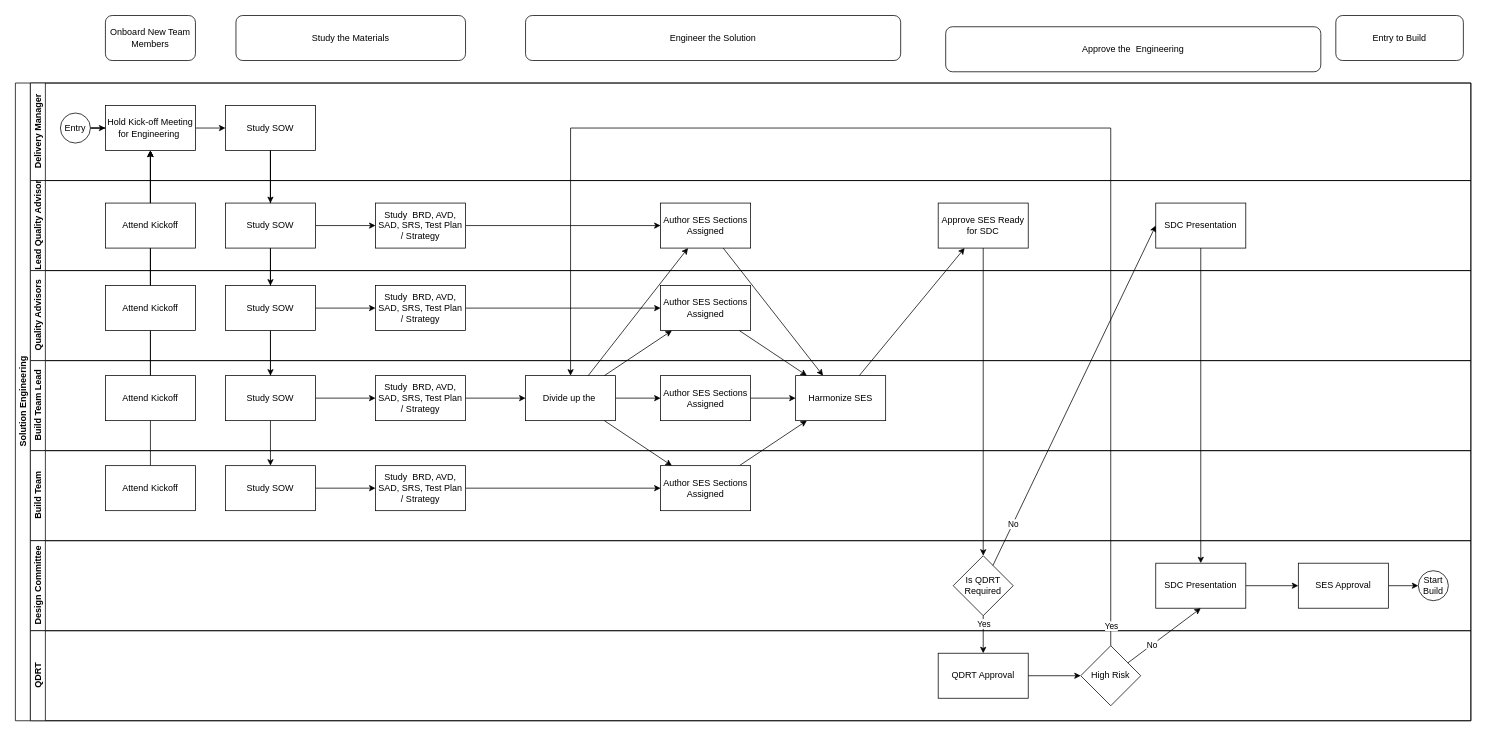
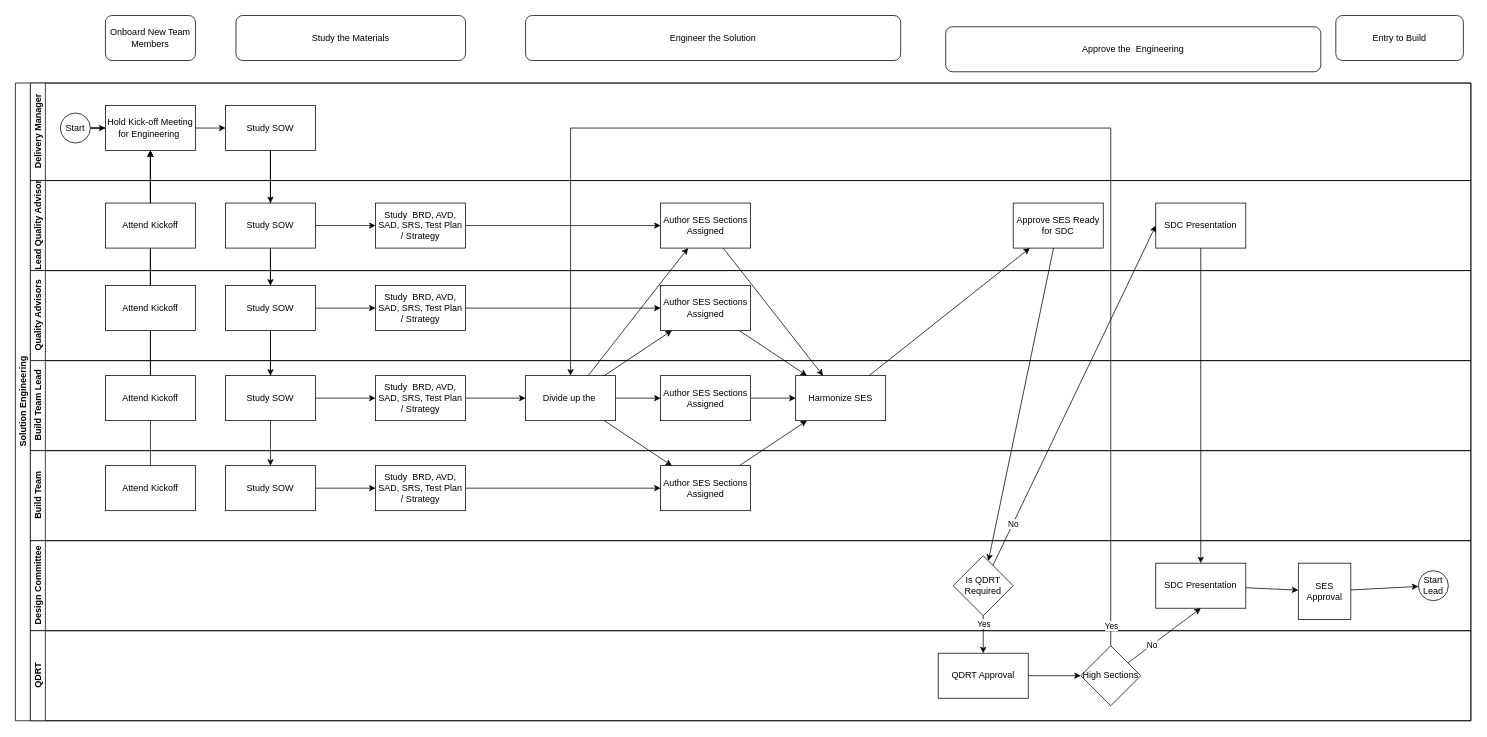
(75, 128) -> (75, 128)
(983, 225) -> (1058, 225)
(1343, 585) -> (1324, 591)
(1433, 585) -> (1433, 585)
(1110, 675) -> (1110, 675)
